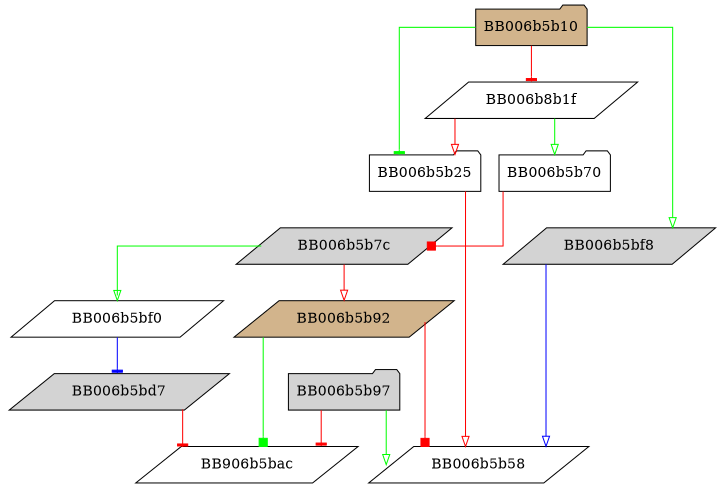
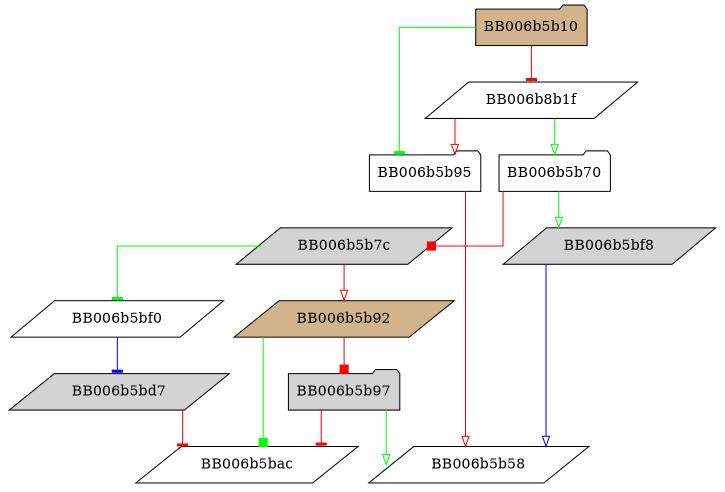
(673, 80) -> (559, 204)
(425, 173) -> (425, 173)
(165, 246) -> (165, 246)
(425, 379) -> (344, 350)
(247, 465) -> (247, 465)
